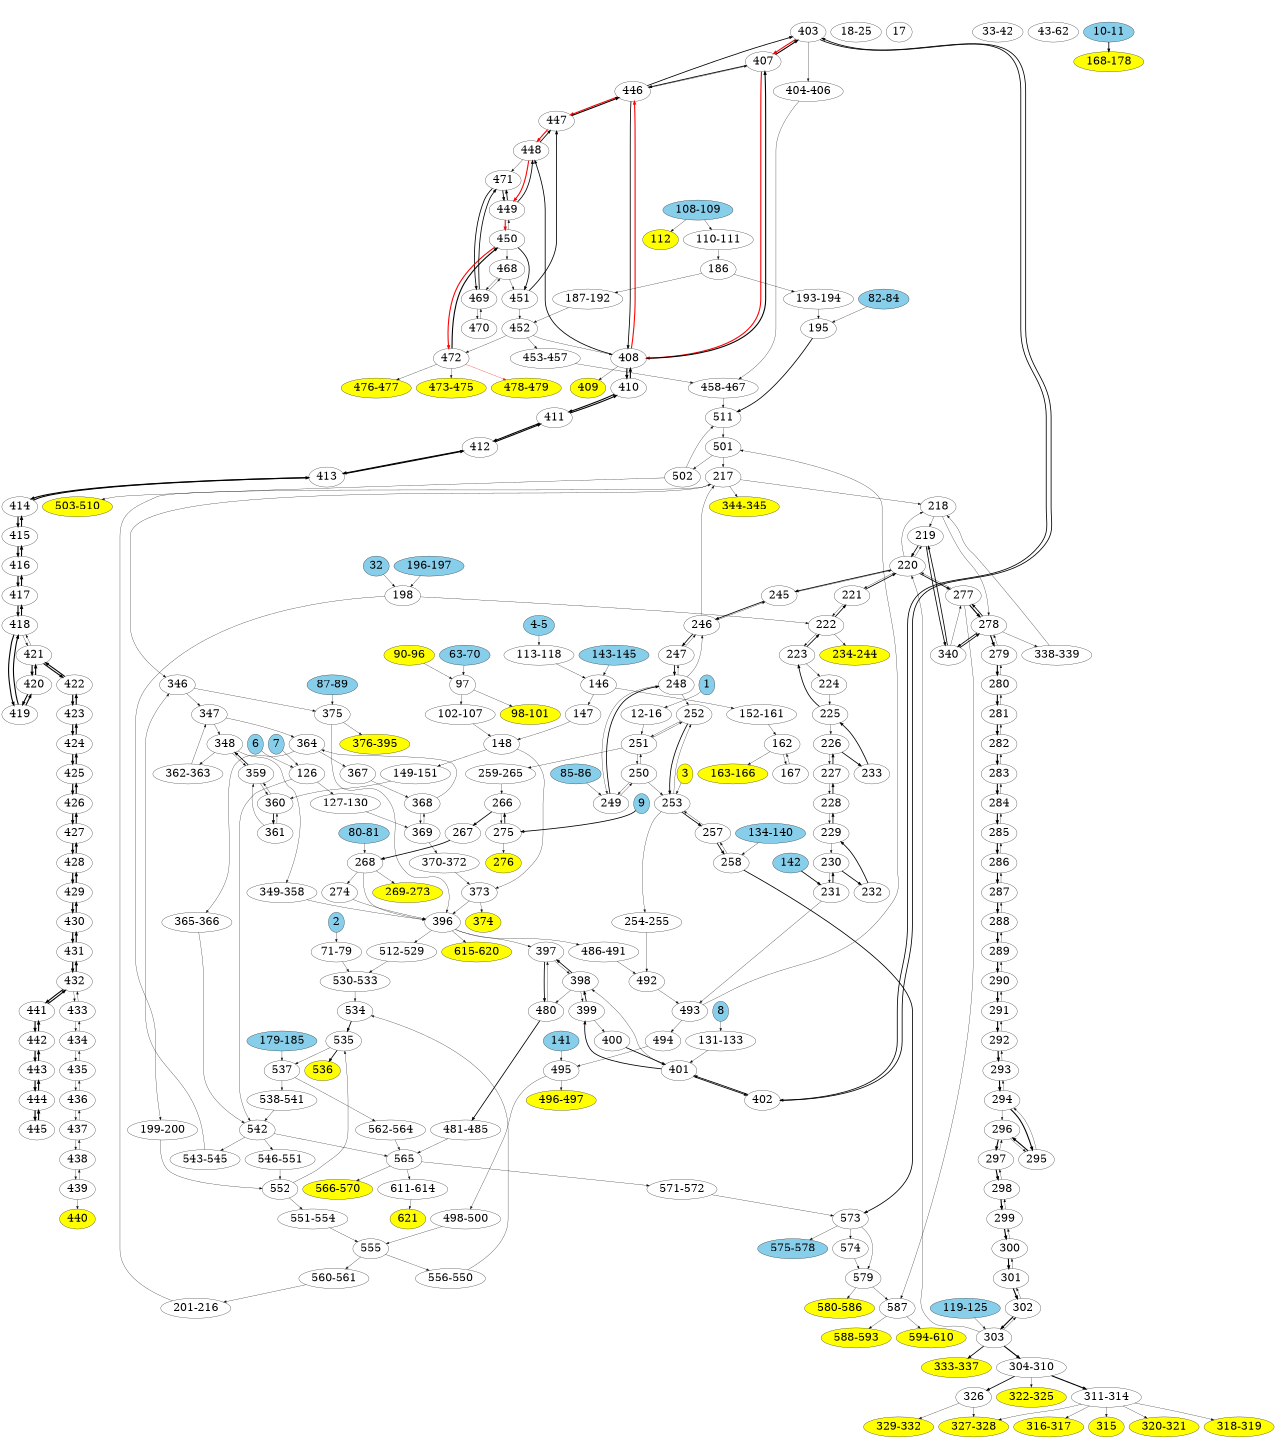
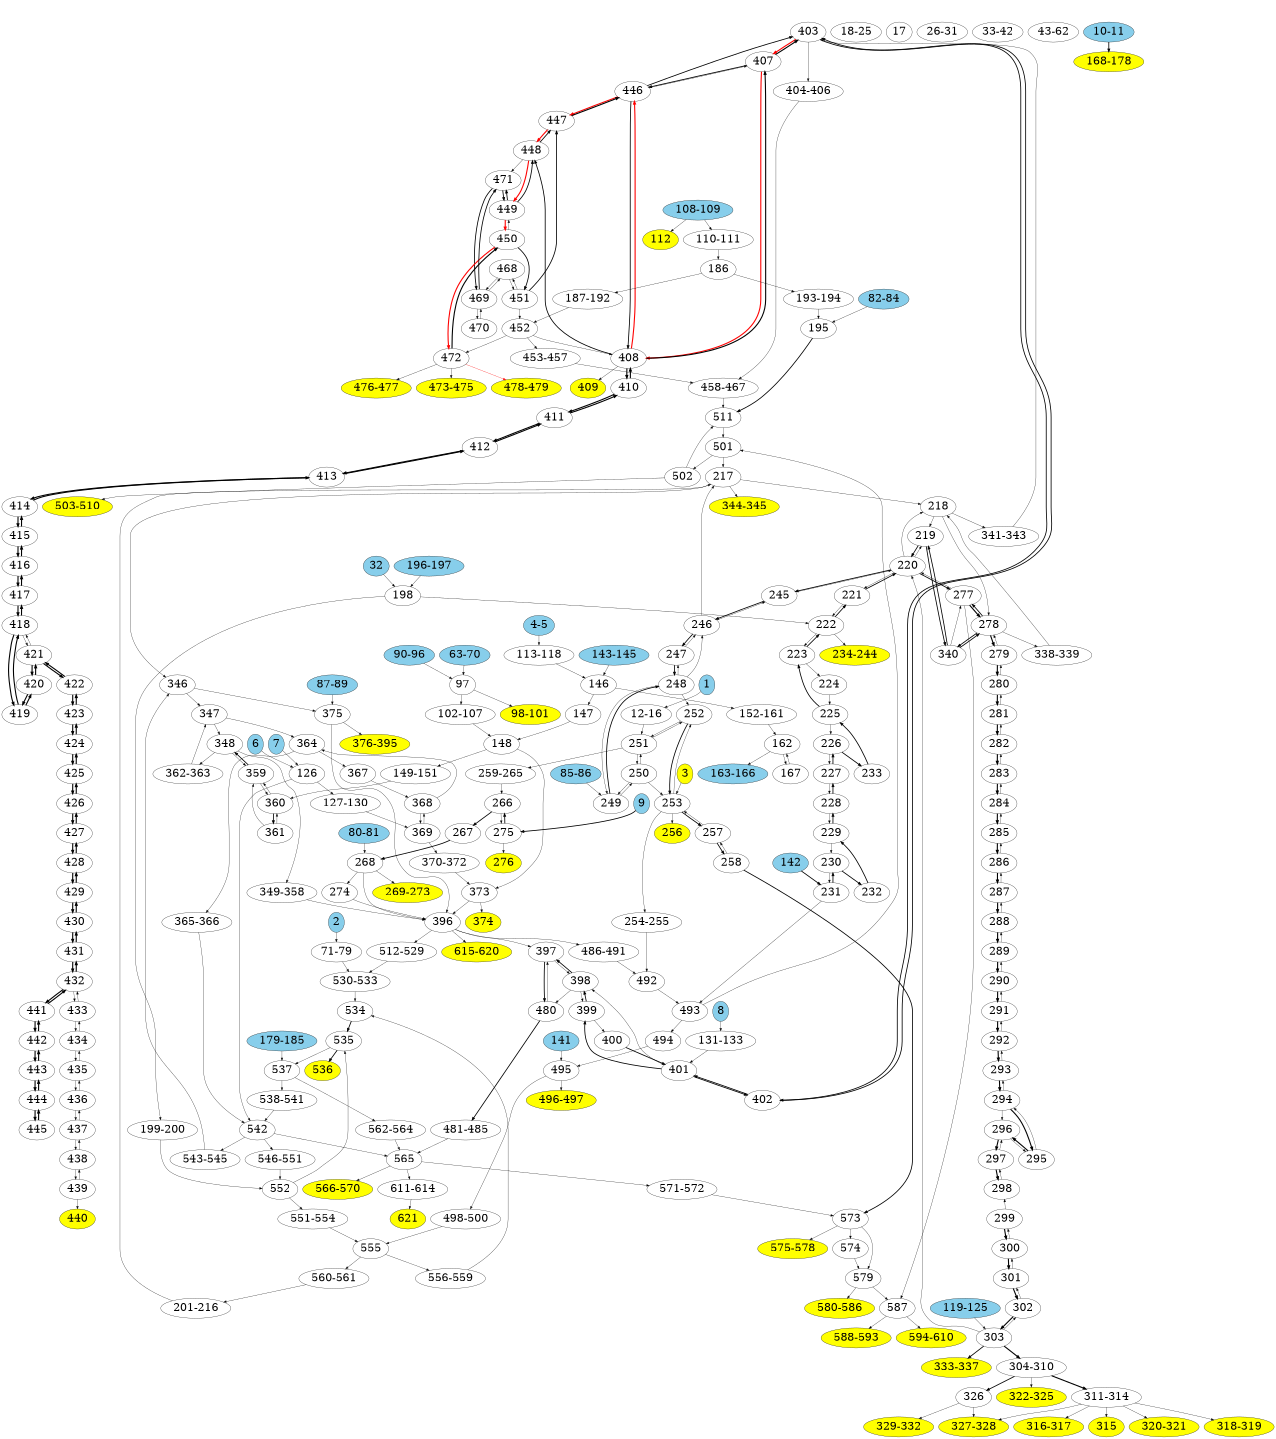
none -> (942, 32)
(507, 253) -> (516, 285)
none -> (1004, 536)
(409, 655) -> (409, 655)
(733, 774) -> (733, 774)
none -> (672, 833)
(771, 833) -> none
(1001, 1203) -> none
(793, 1249) -> (793, 1249)
(450, 1279) -> (450, 1279)
